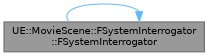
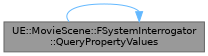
(104, 37) -> (104, 37)
